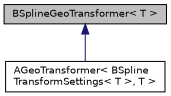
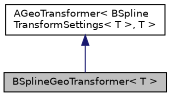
(85, 48) -> (85, 59)
